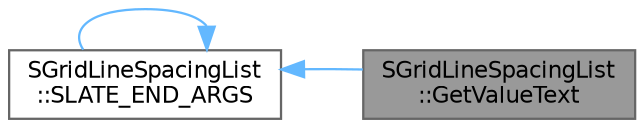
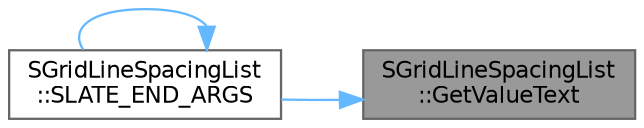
(334, 69) -> (310, 100)
